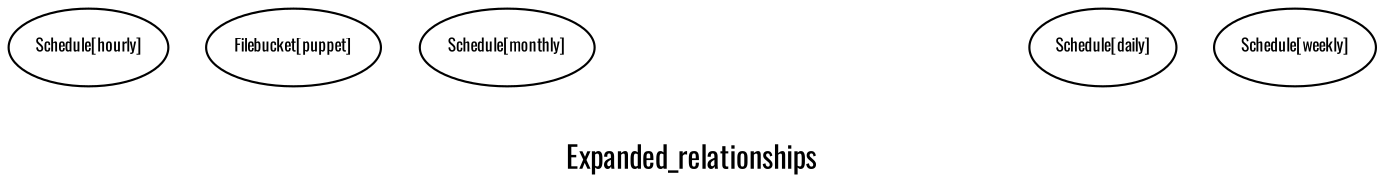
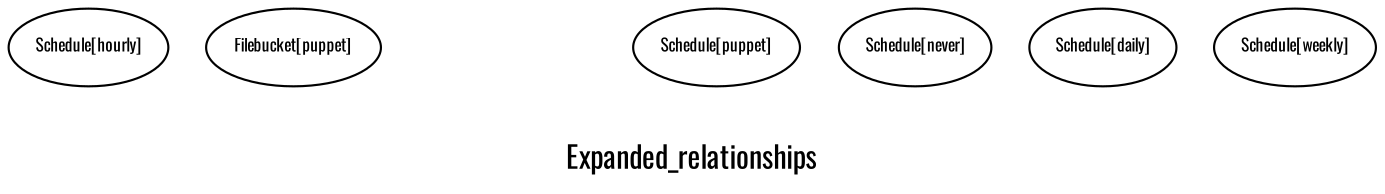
(507, 47) -> none
none -> (717, 47)
none -> (915, 47)
